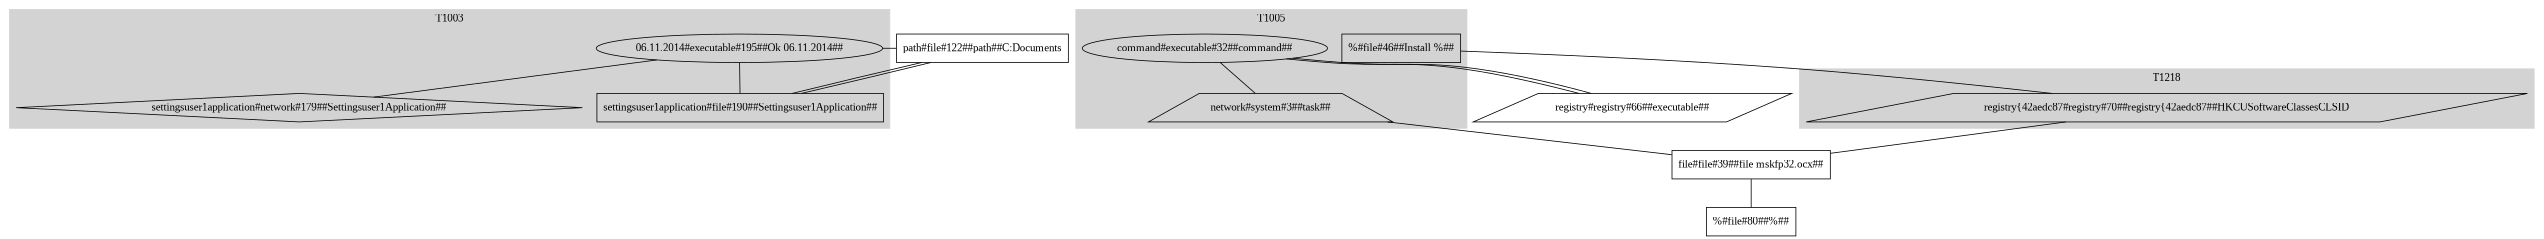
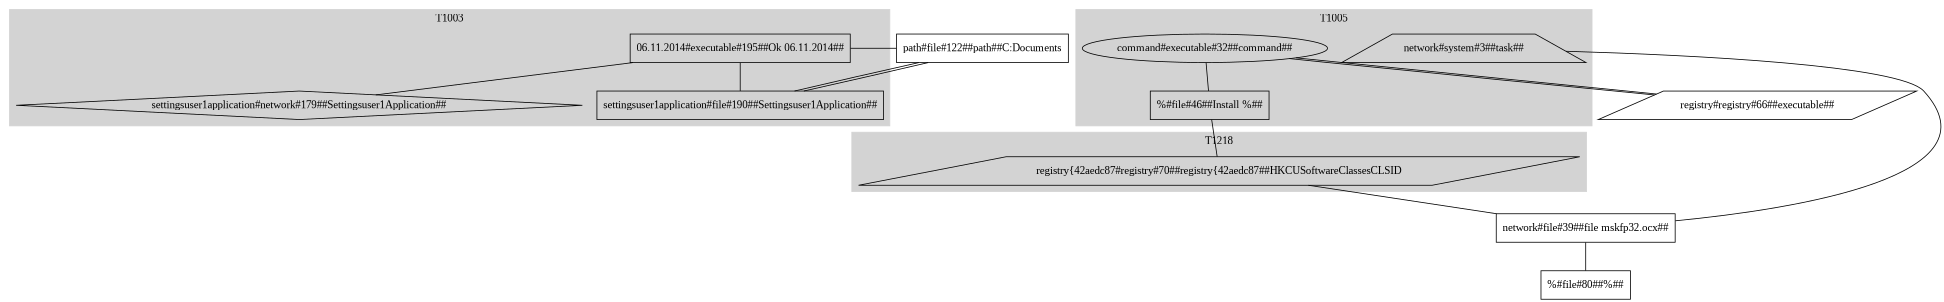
(739, 48) -> (740, 48)
(1238, 78) -> (1207, 77)
(1751, 165) -> (1586, 228)
